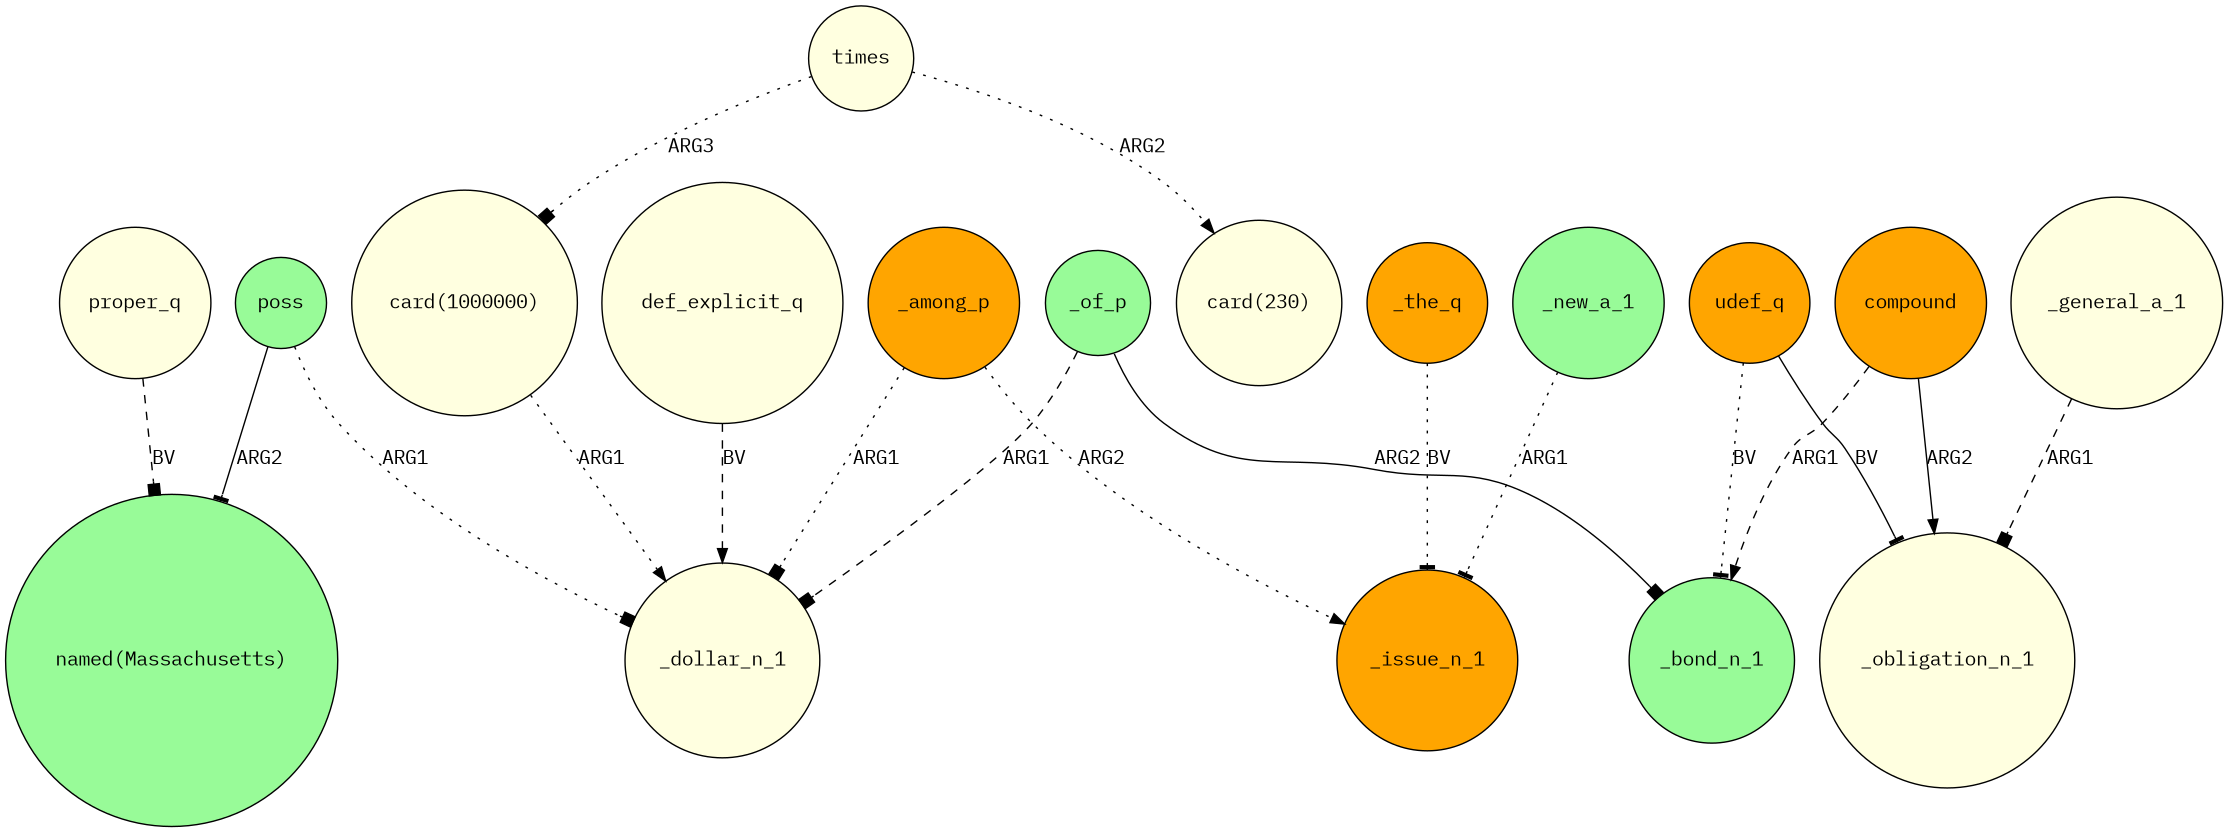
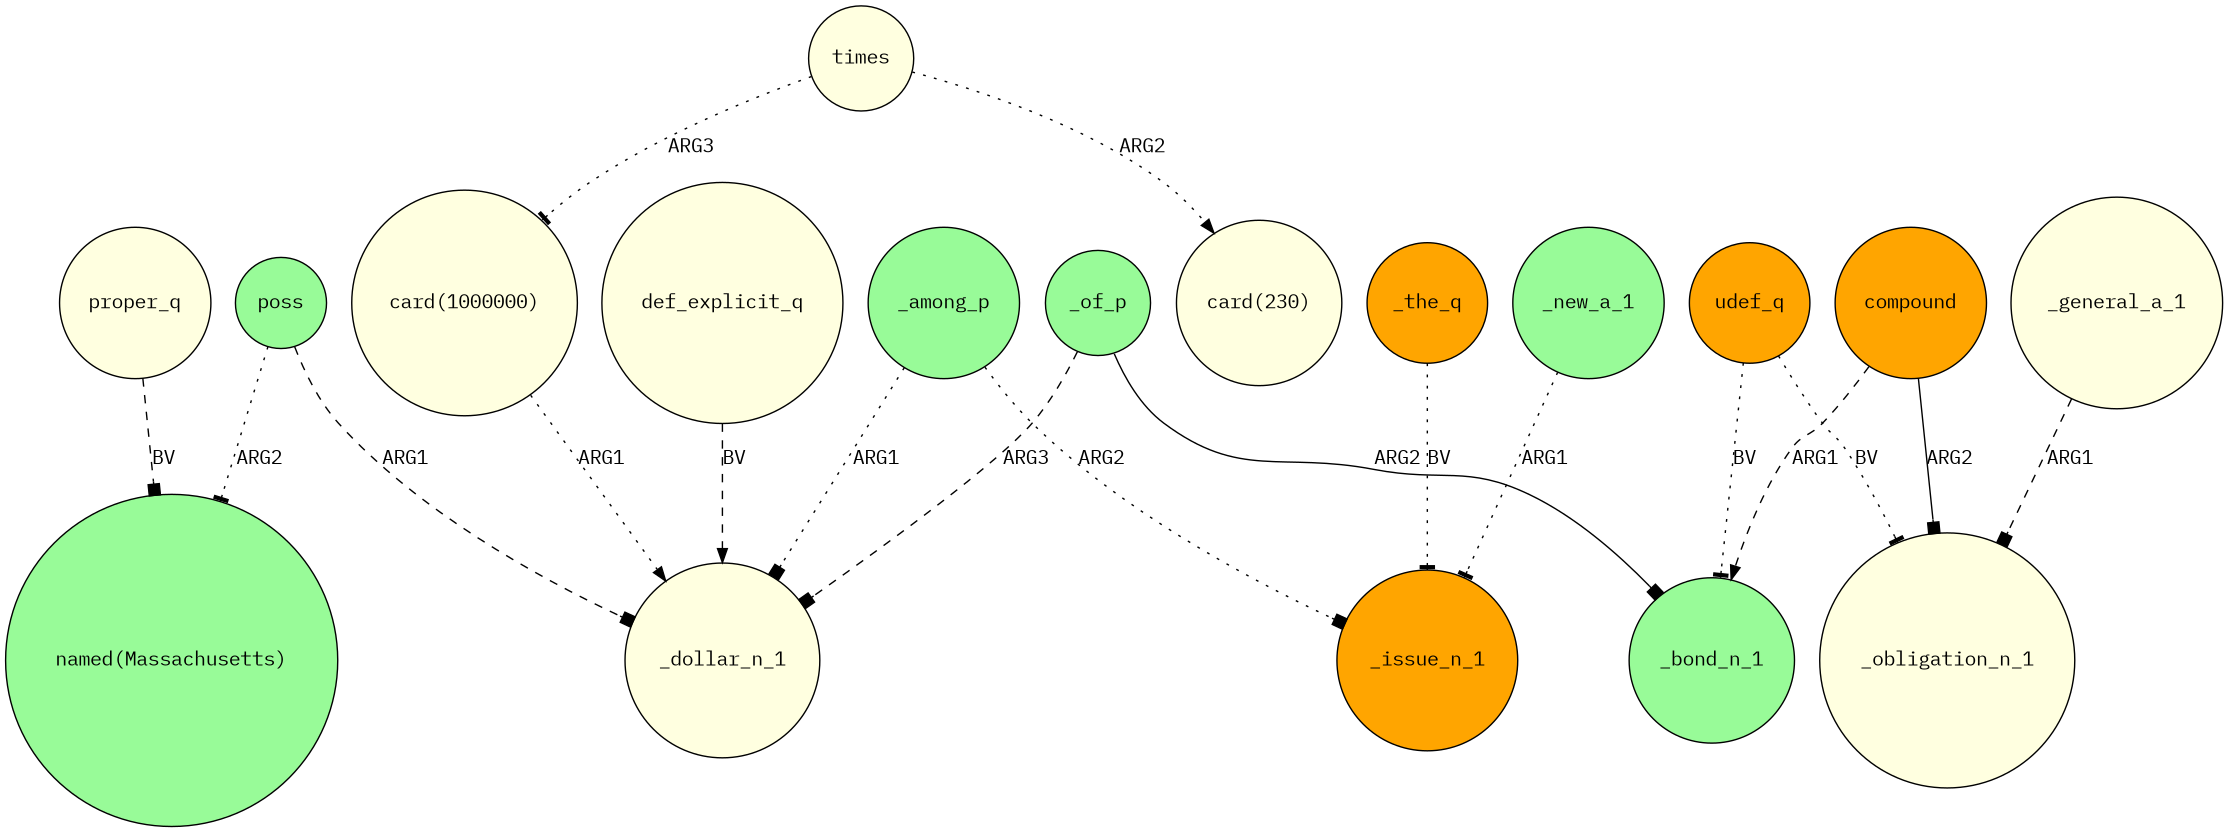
(673, 135) -> (673, 135)
(944, 303) -> (944, 303)
(245, 421) -> (245, 421)
(1841, 443) -> (1841, 443)
(1926, 449) -> (1926, 449)
(1027, 459) -> (1027, 459)
(434, 507) -> (434, 507)
(1143, 513) -> (1143, 513)
